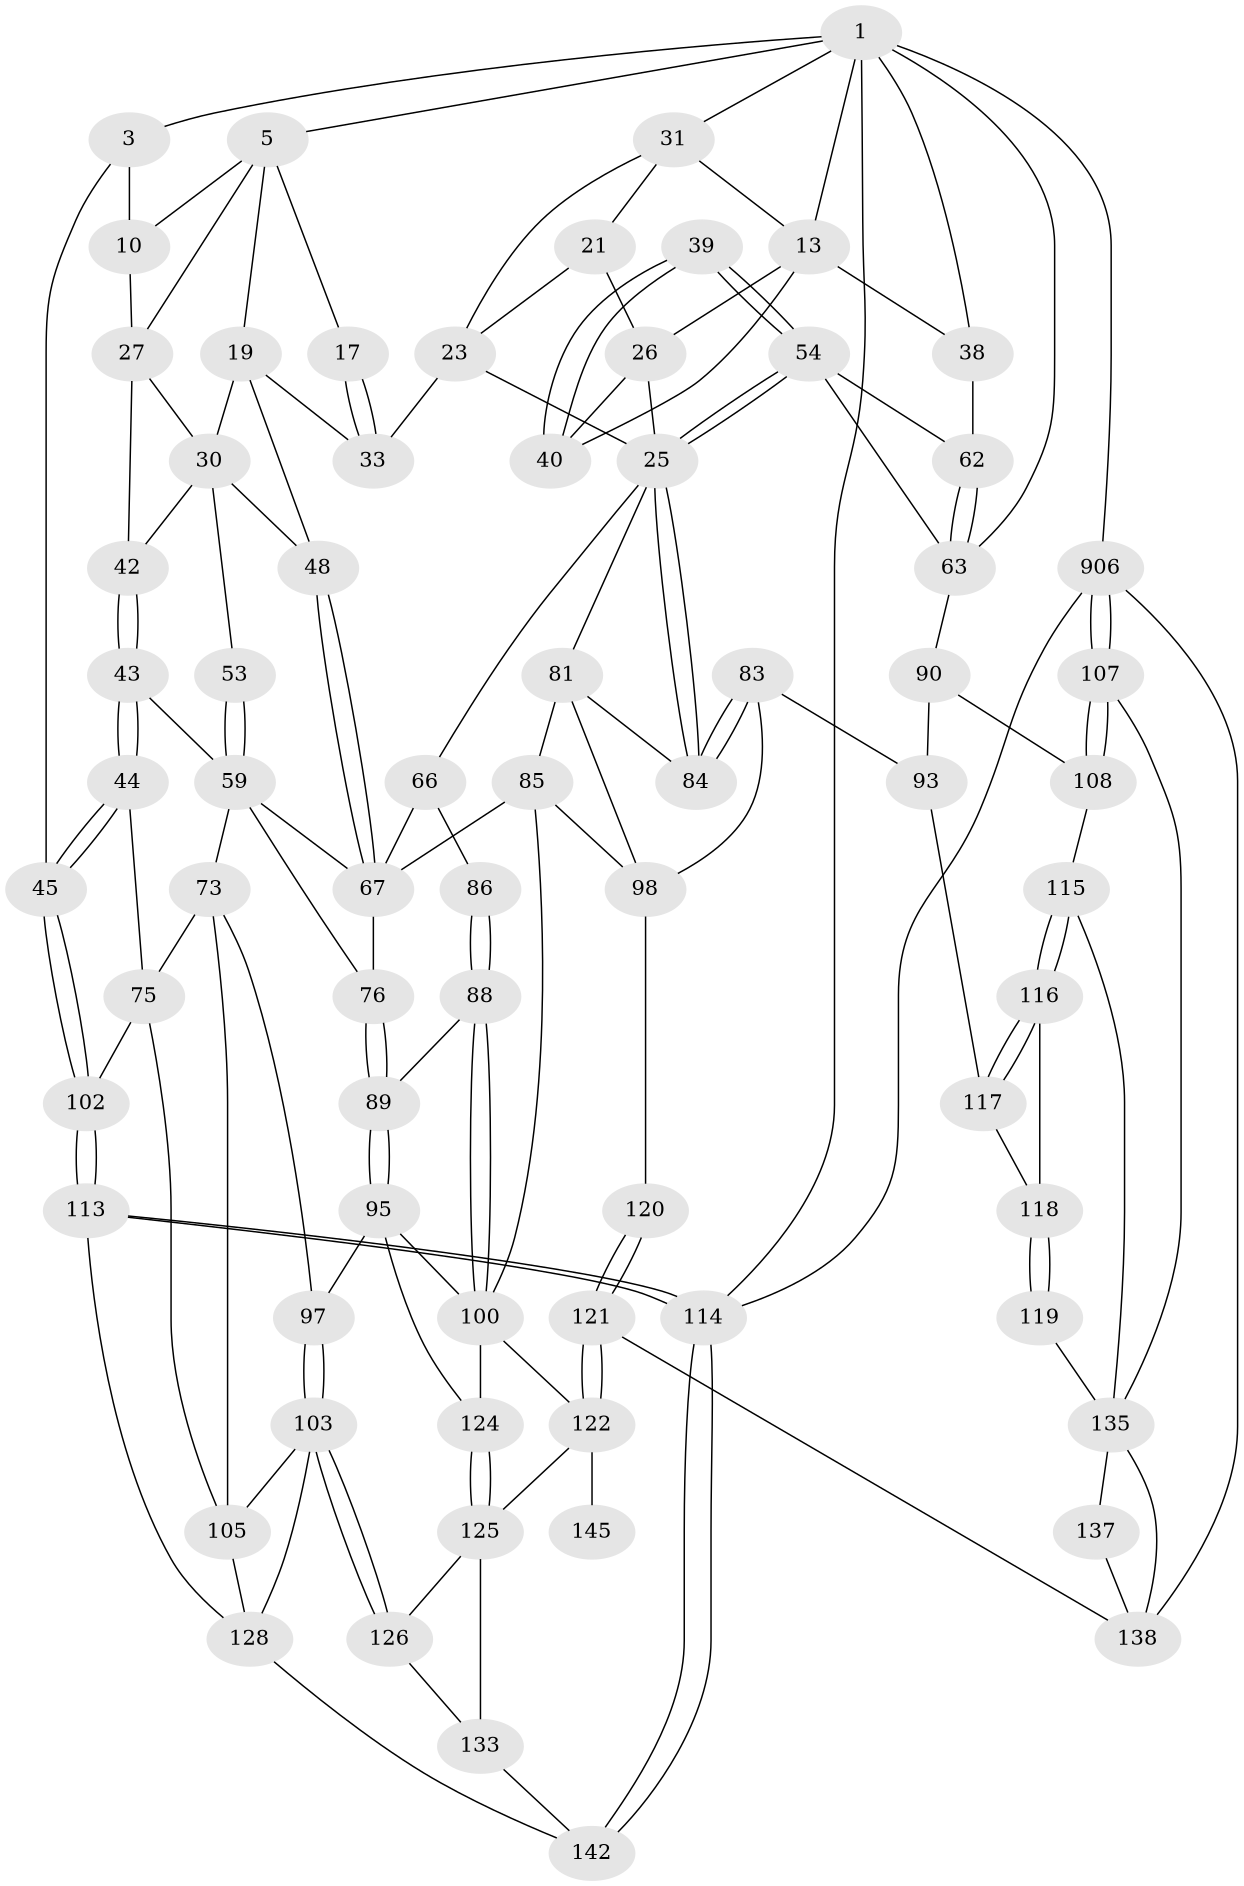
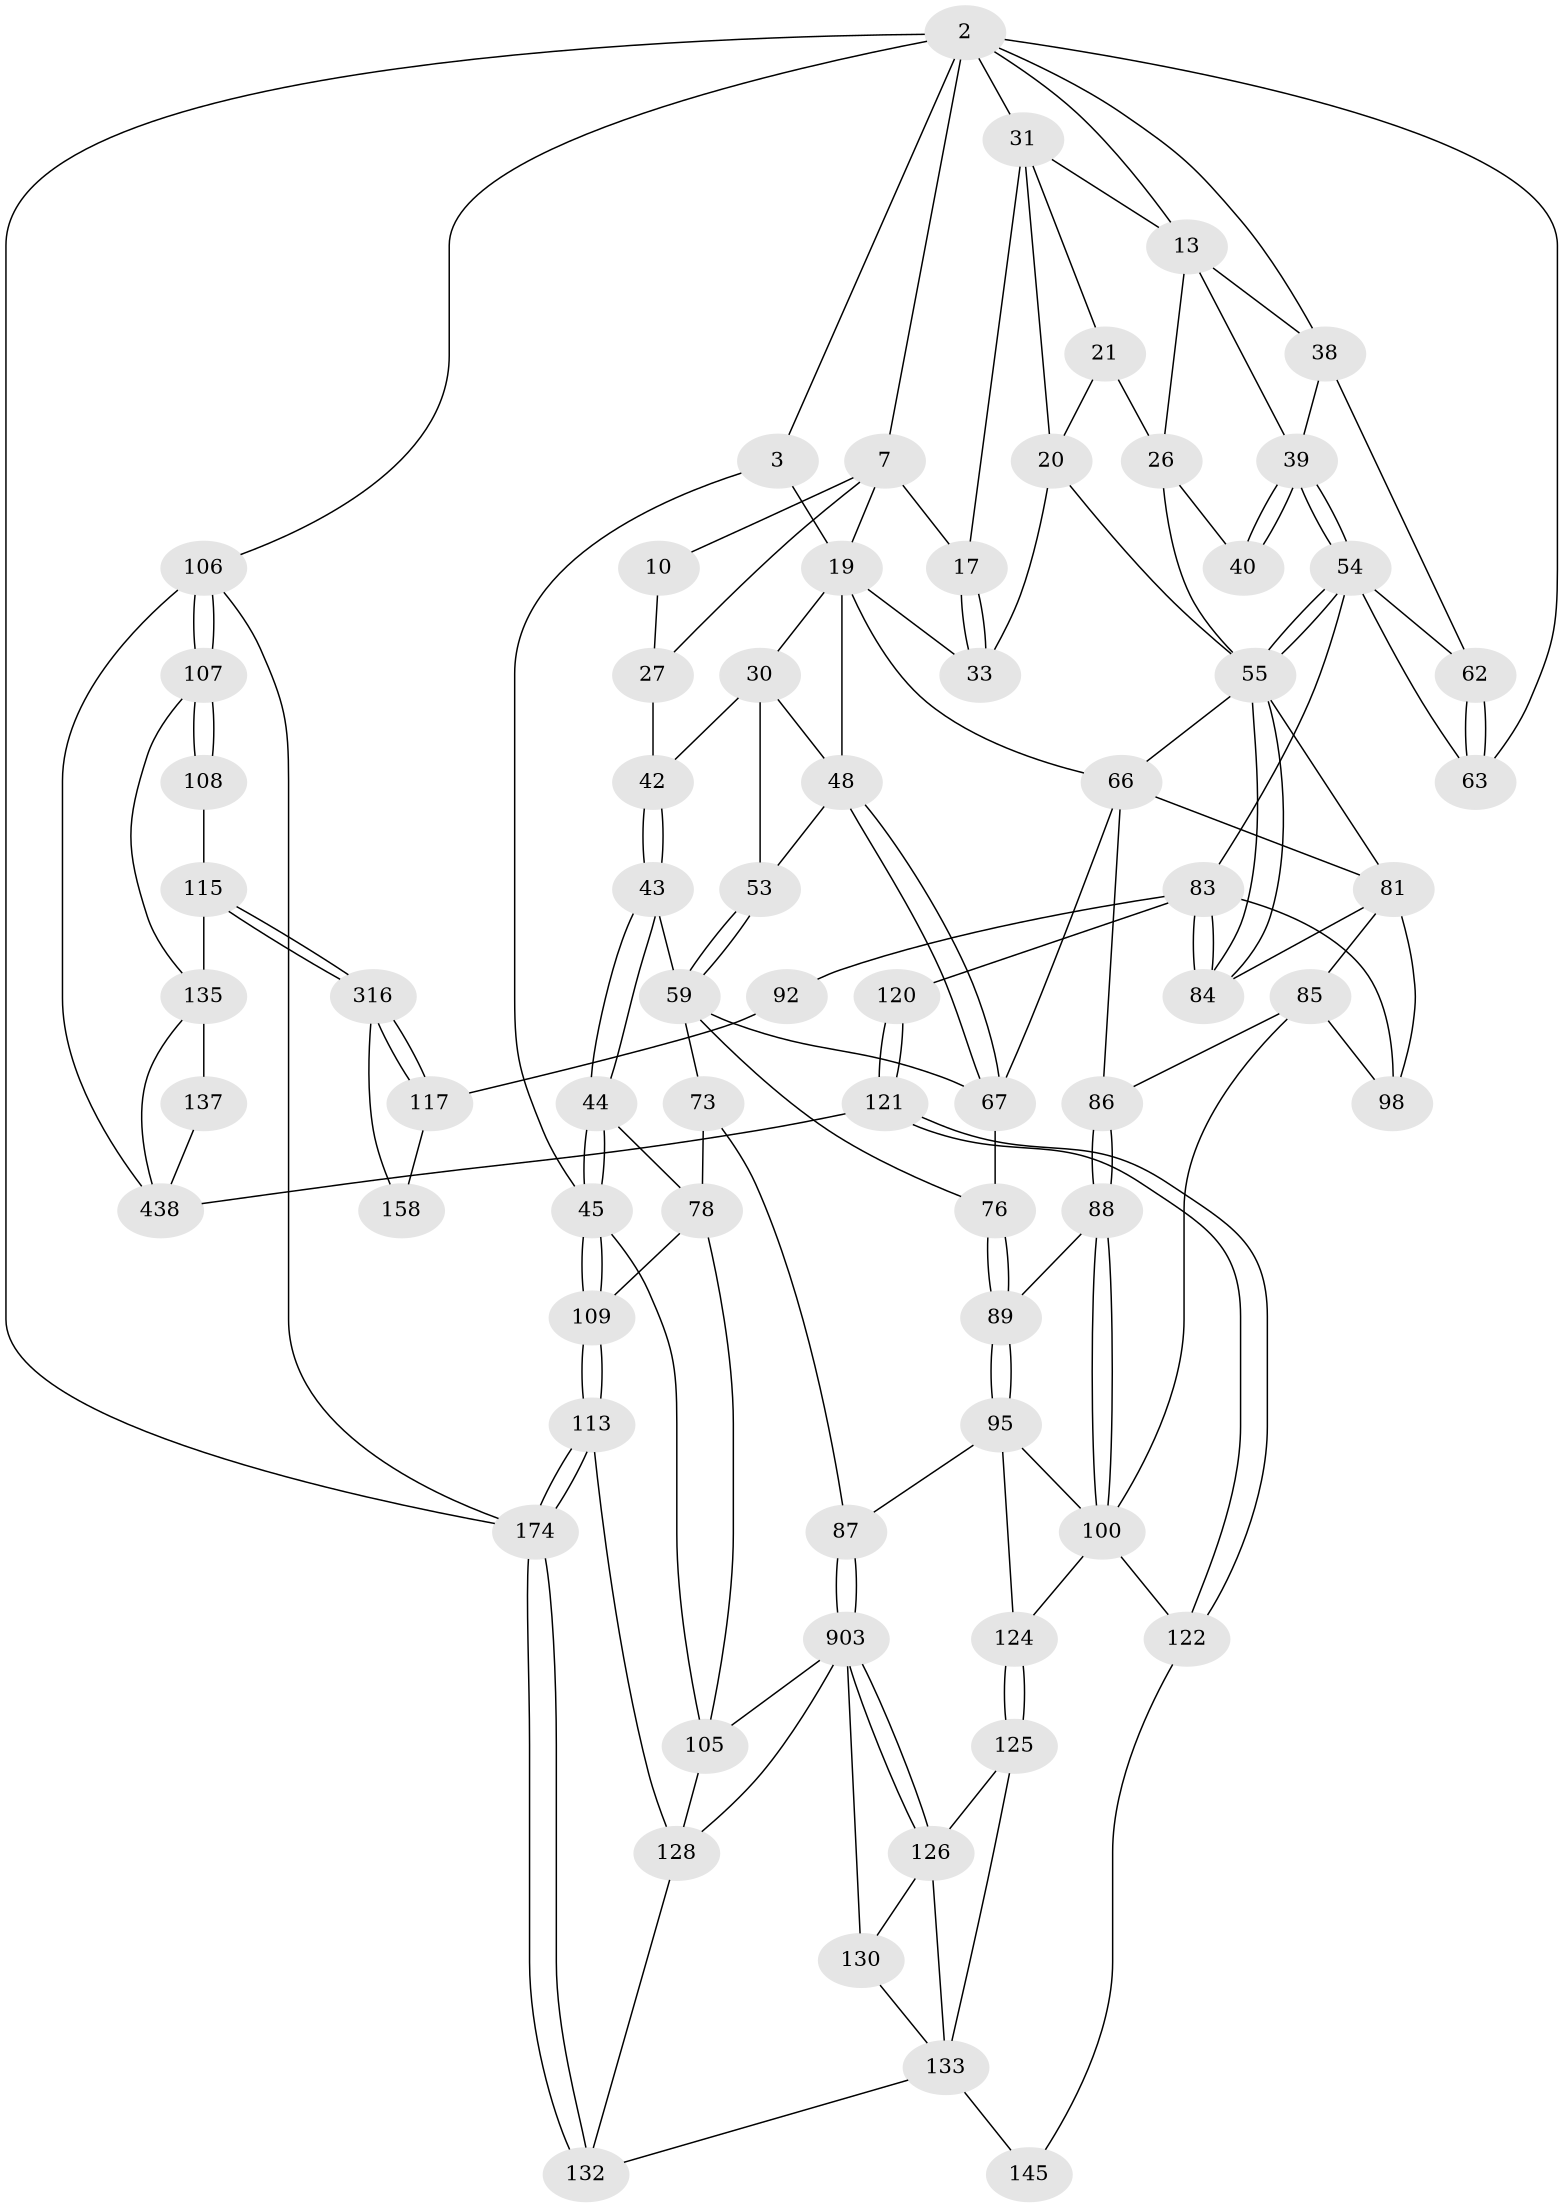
(861, 33) -> (965, 33)
(268, 140) -> (885, 461)
(129, 194) -> (808, 512)
(455, 354) -> (1052, 461)
none -> (995, 354)
(703, 377) -> (1242, 354)
(171, 408) -> none
none -> (1311, 408)
(657, 461) -> (1255, 675)
(1101, 568) -> (204, 568)
(930, 675) -> none
none -> (943, 715)
none -> (1300, 722)
(927, 782) -> (787, 997)
(461, 831) -> (1206, 1050)
none -> (801, 836)
none -> (1268, 840)
(144, 997) -> (702, 1211)
(1040, 997) -> (373, 997)
(646, 1050) -> (1051, 943)
(86, 1104) -> (592, 1318)
(228, 1210) -> (677, 1470)
(1040, 1211) -> (402, 1211)
(314, 1318) -> (846, 1532)
(704, 1318) -> (535, 1532)
(1040, 1318) -> none
(314, 1425) -> (846, 1639)
(536, 1479) -> none
(1138, 1639) -> (161, 1211)
(592, 1853) -> (586, 2175)
none -> (861, 1961)
none -> (988, 2121)
